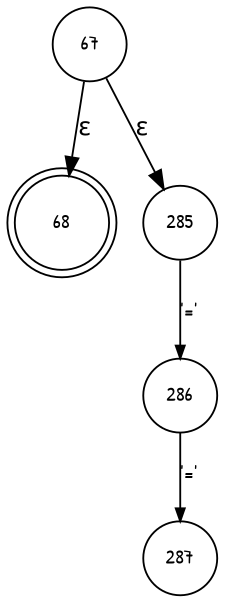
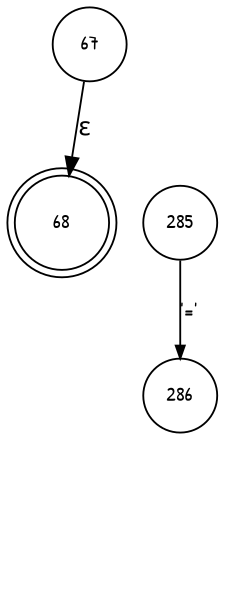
(131, 125) -> none
(180, 558) -> none
